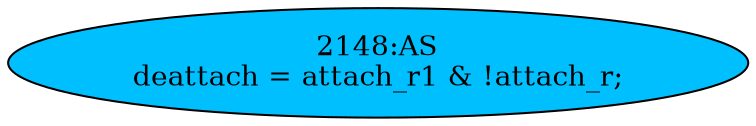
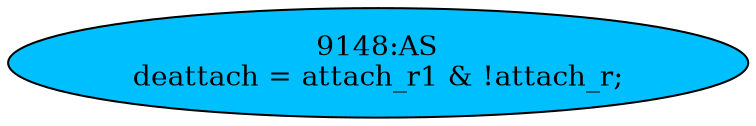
(378, 63) -> (378, 63)
